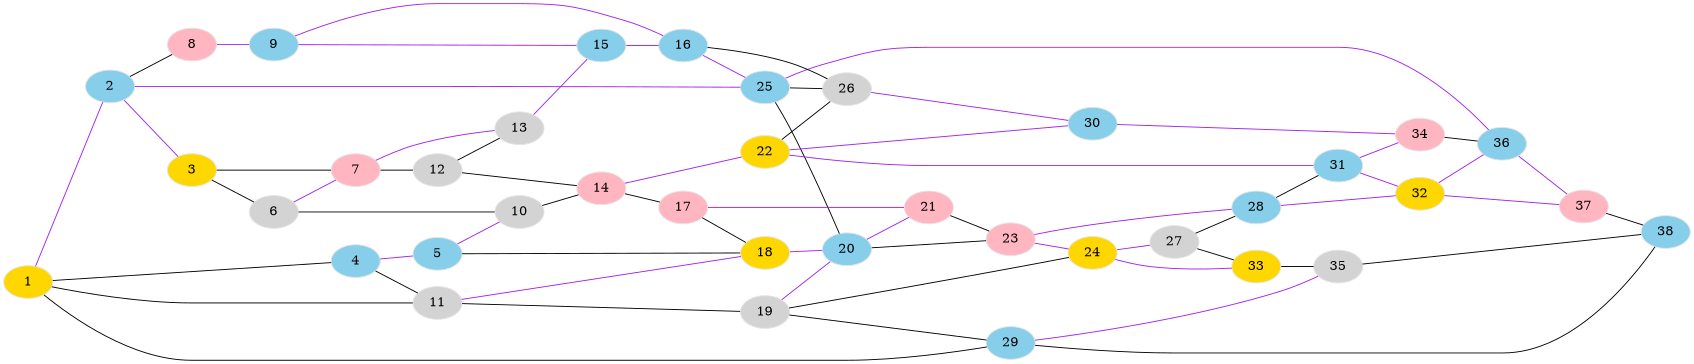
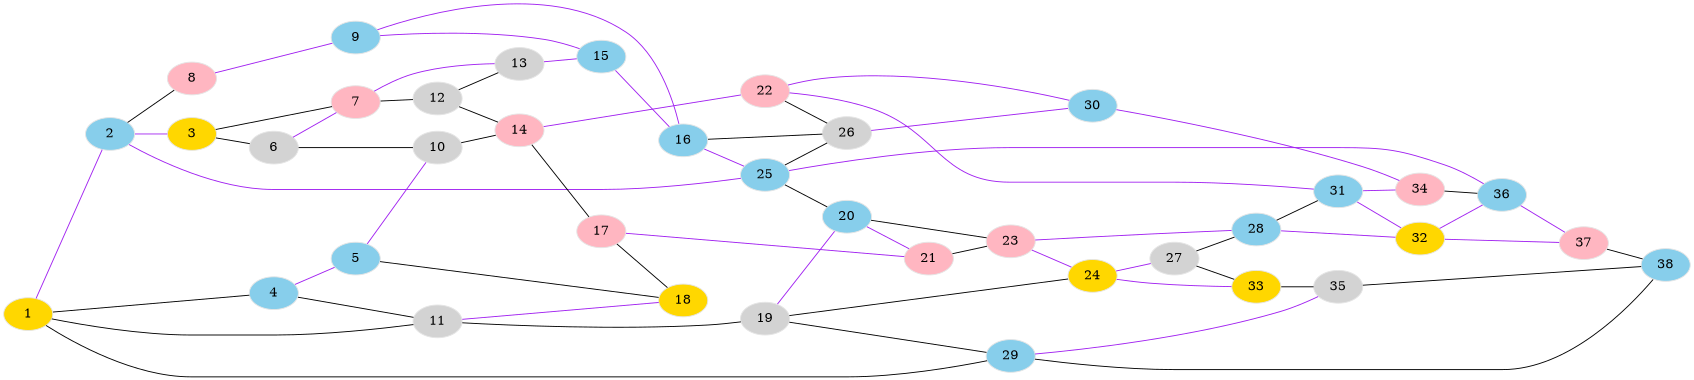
(765, 152) -> (765, 91)
(806, 251) -> none
